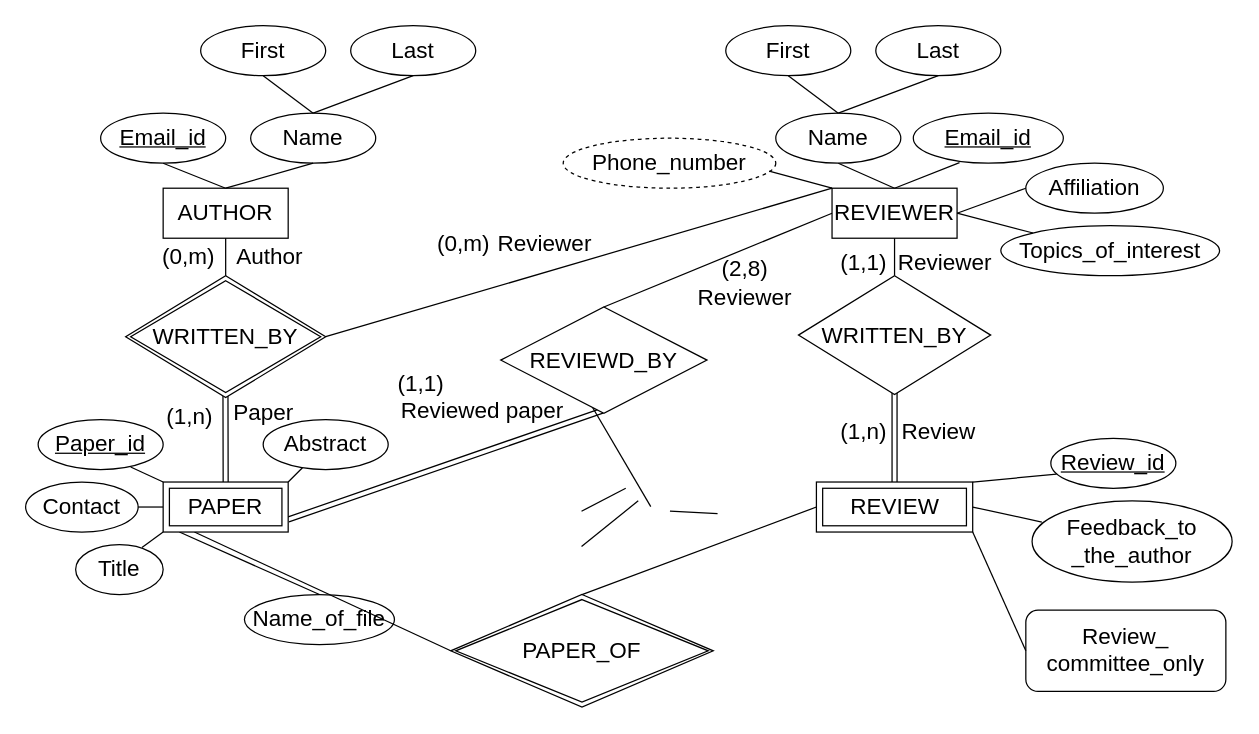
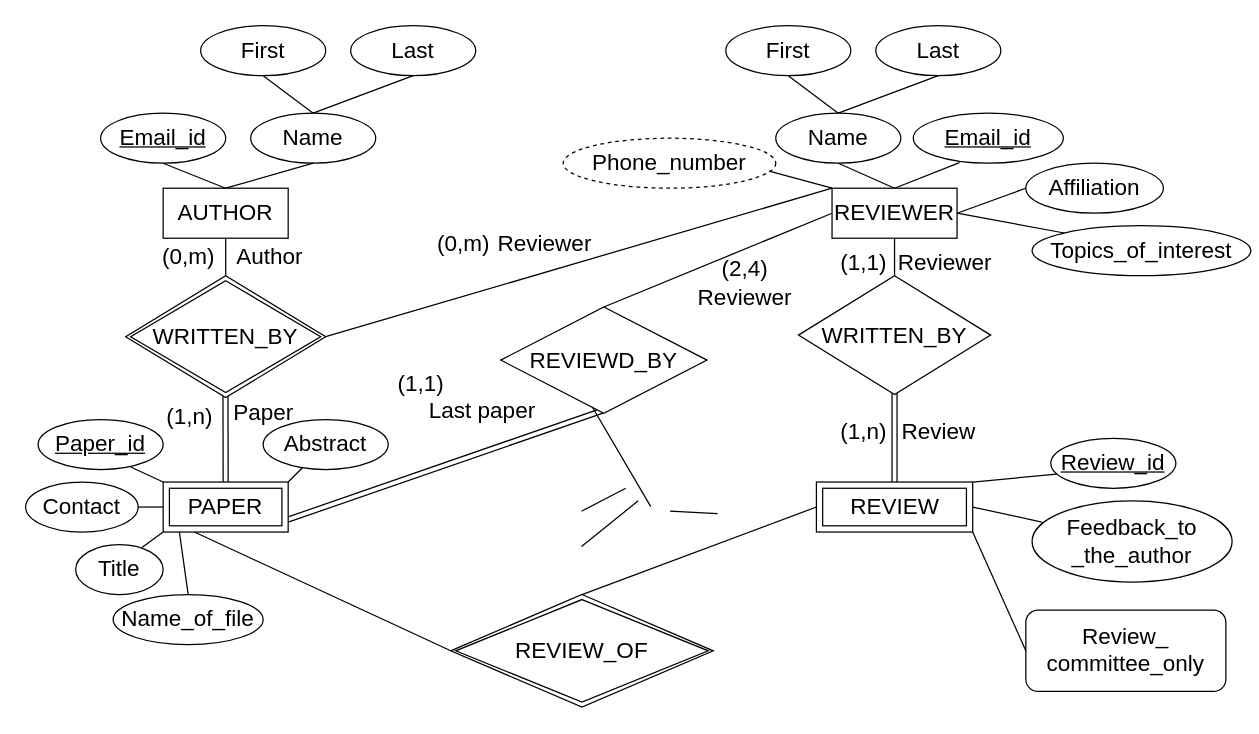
(1110, 251) -> (1141, 251)
(745, 269) -> (745, 269)
(483, 411) -> (483, 411)
(319, 619) -> (188, 619)
(582, 651) -> (582, 651)
